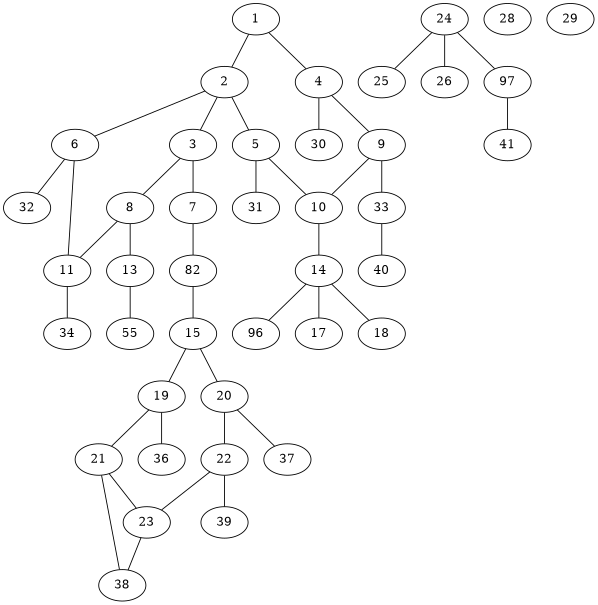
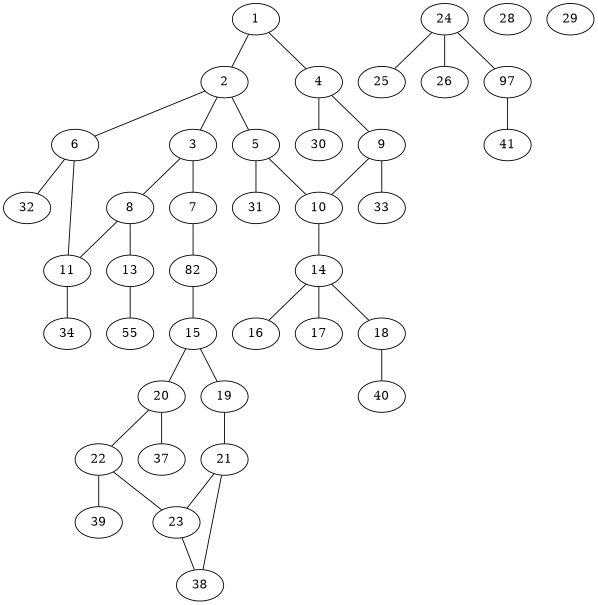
(382, 239) -> (382, 365)
(256, 334) -> (256, 334)
(162, 460) -> none
